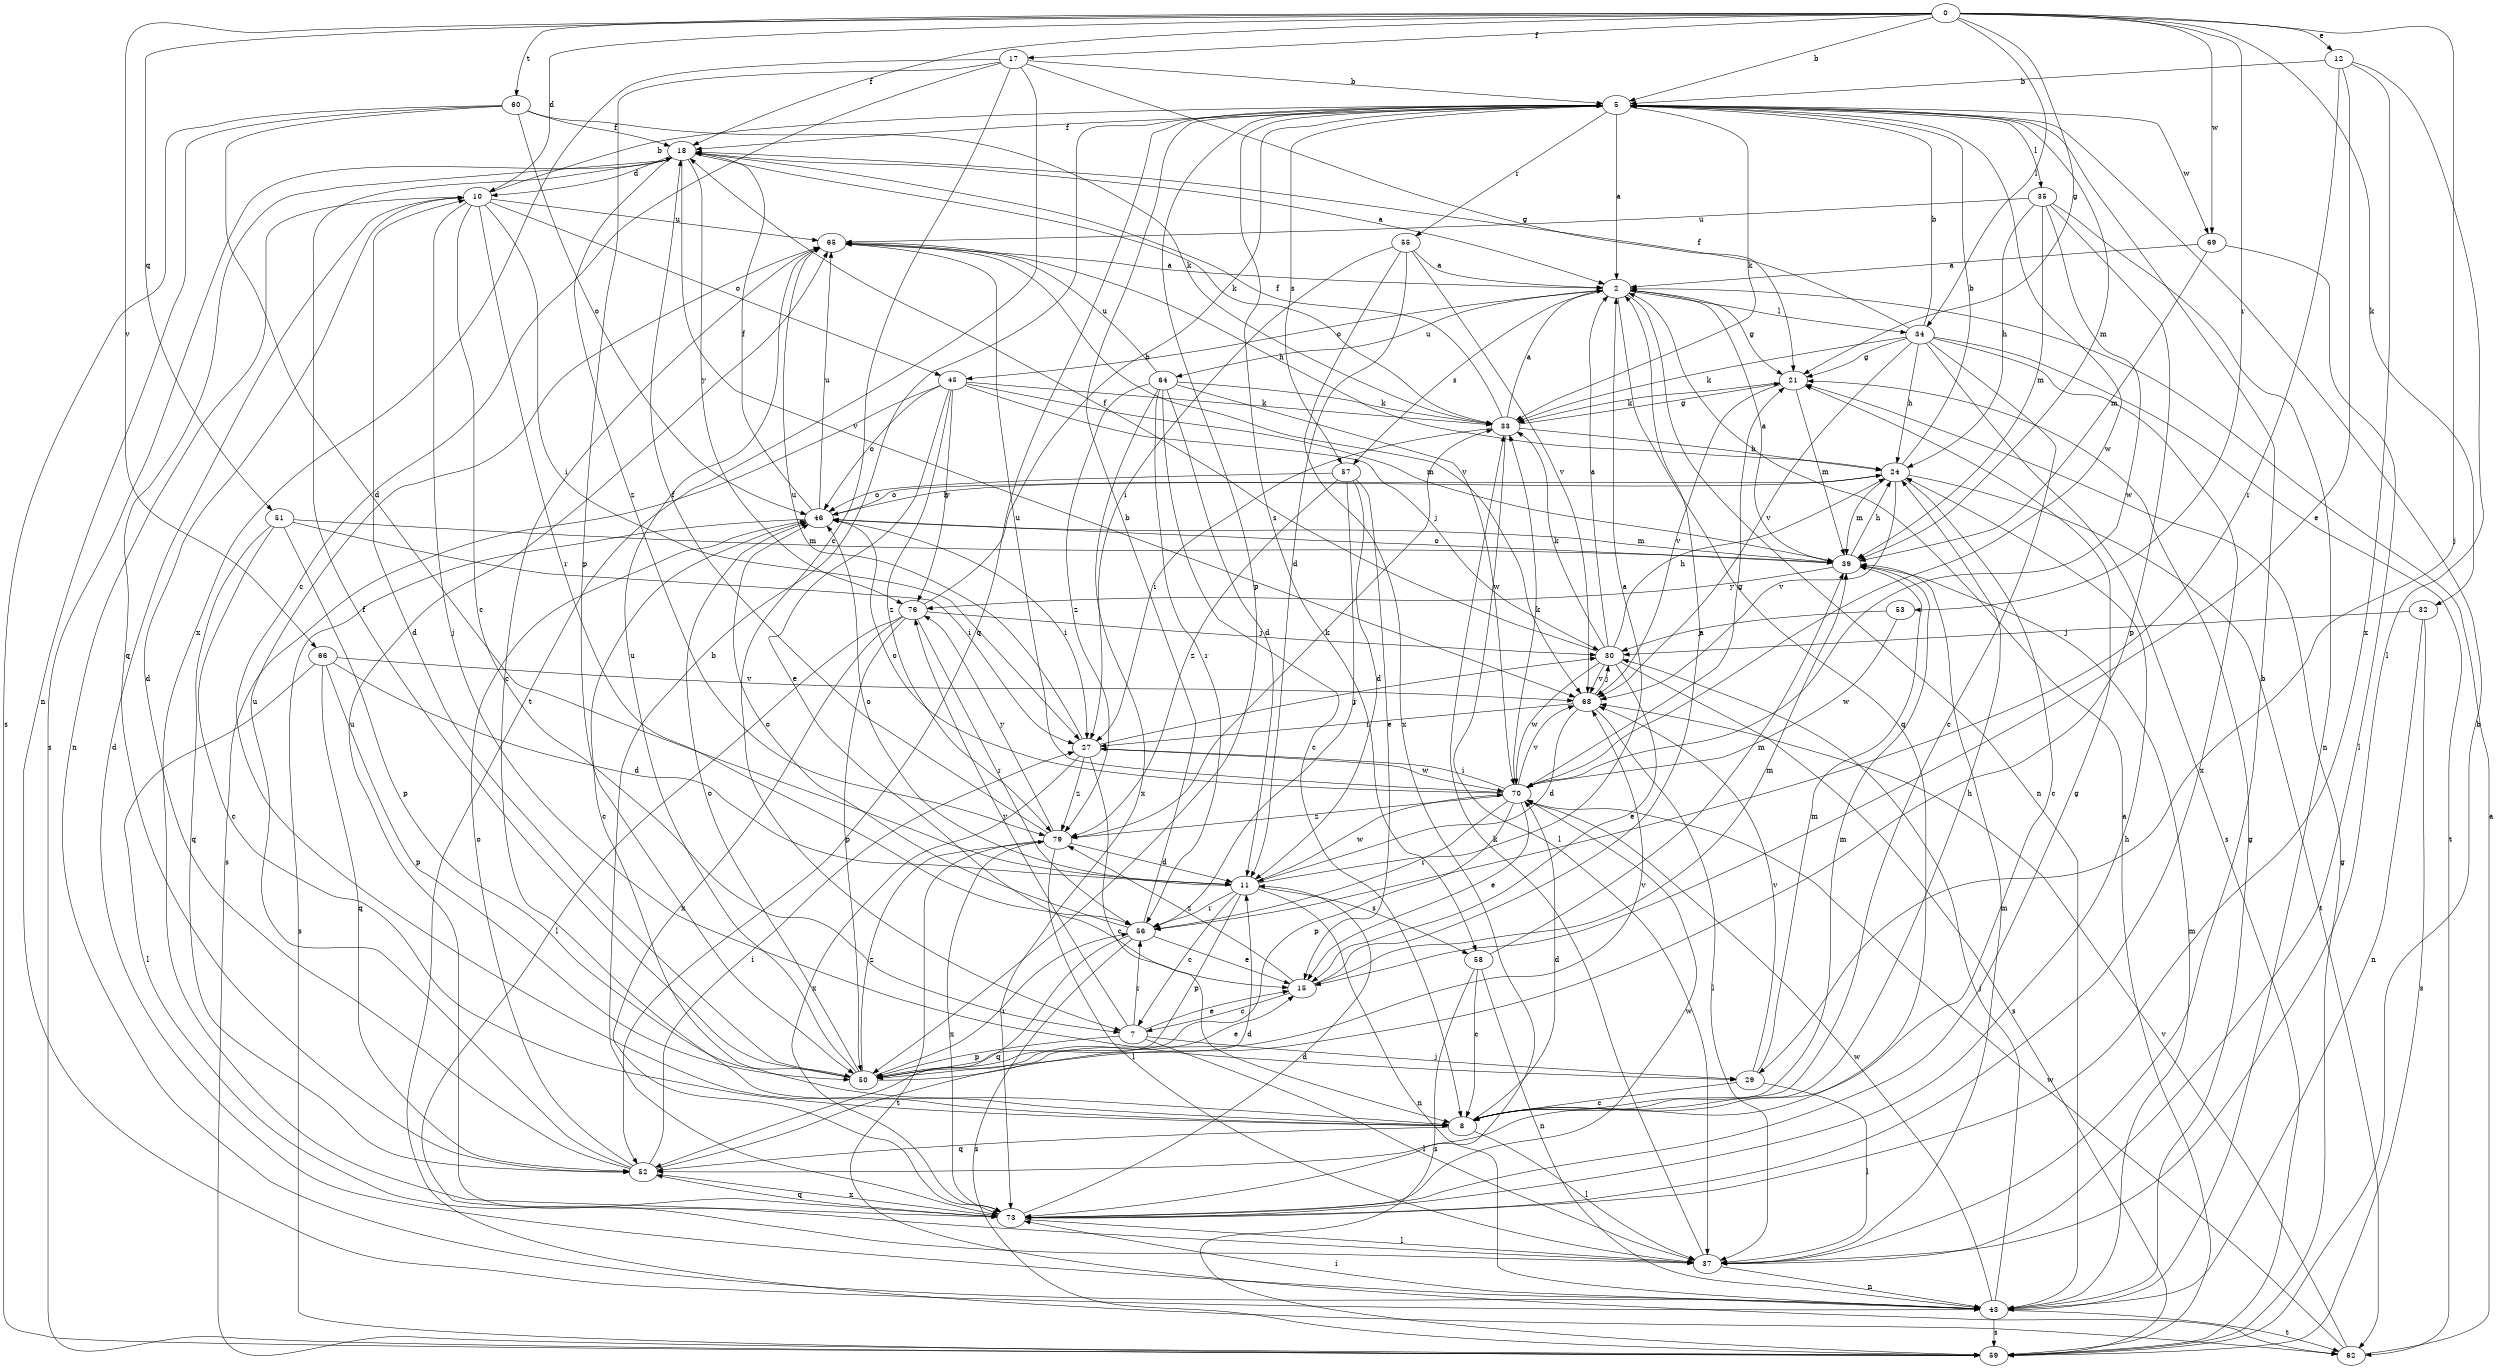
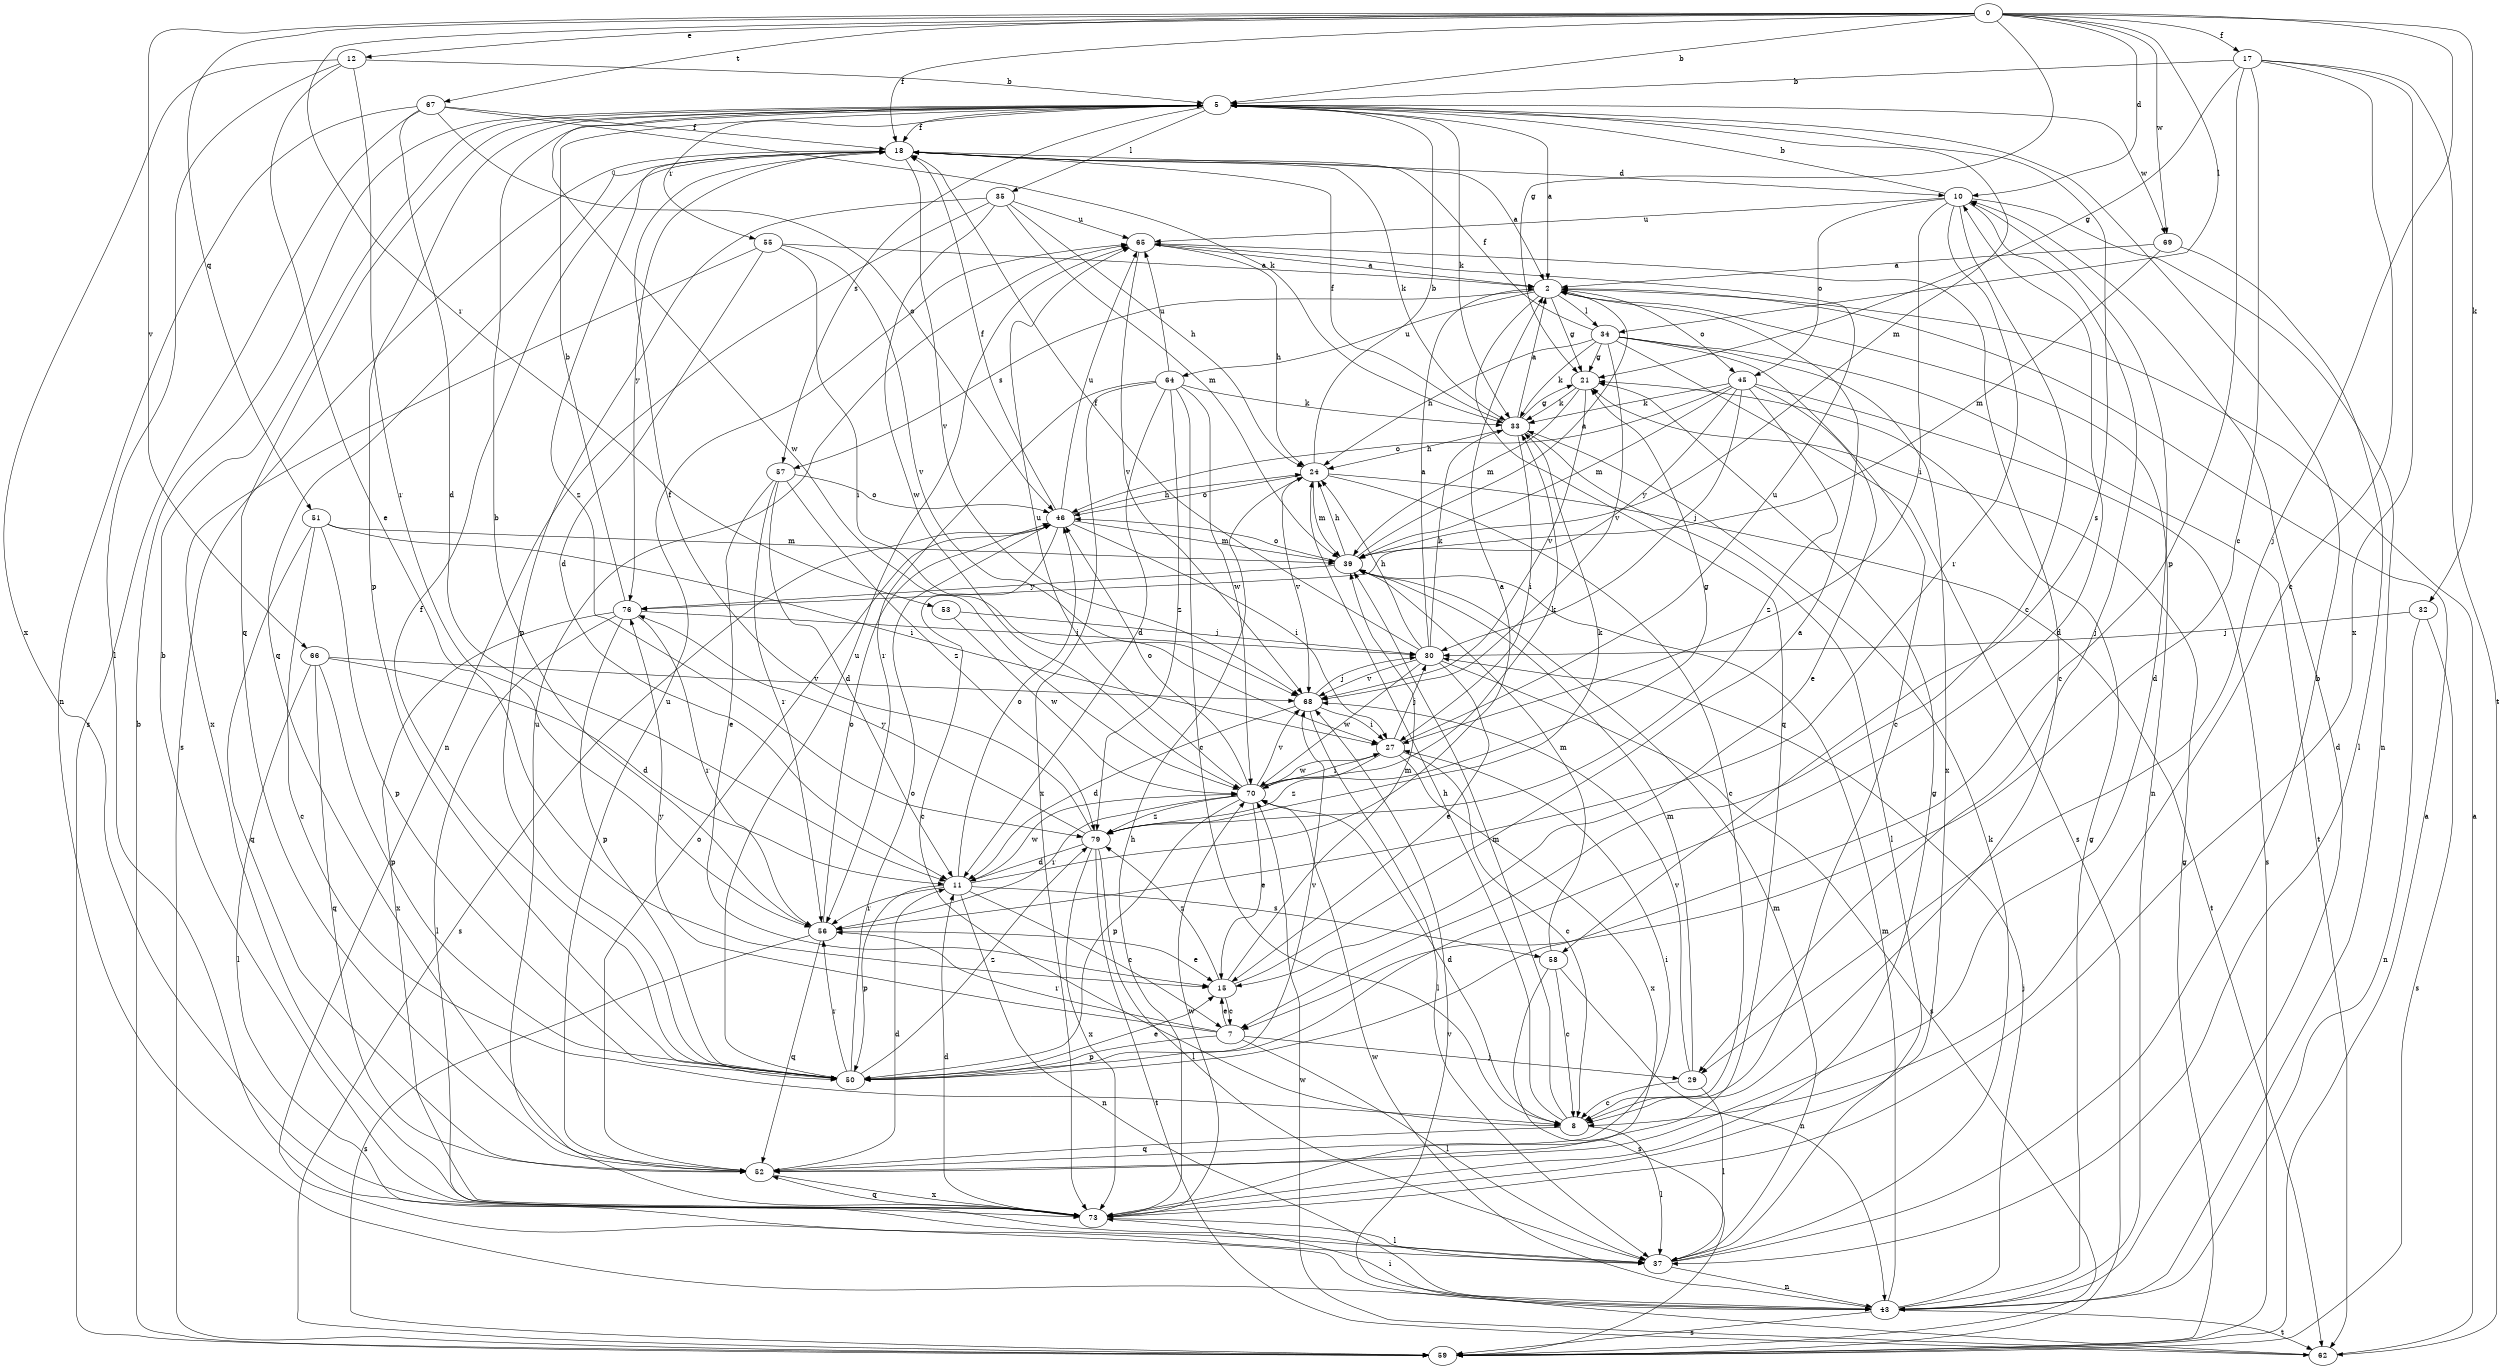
(516, 105) -> (431, 105)
(1875, 127) -> none
